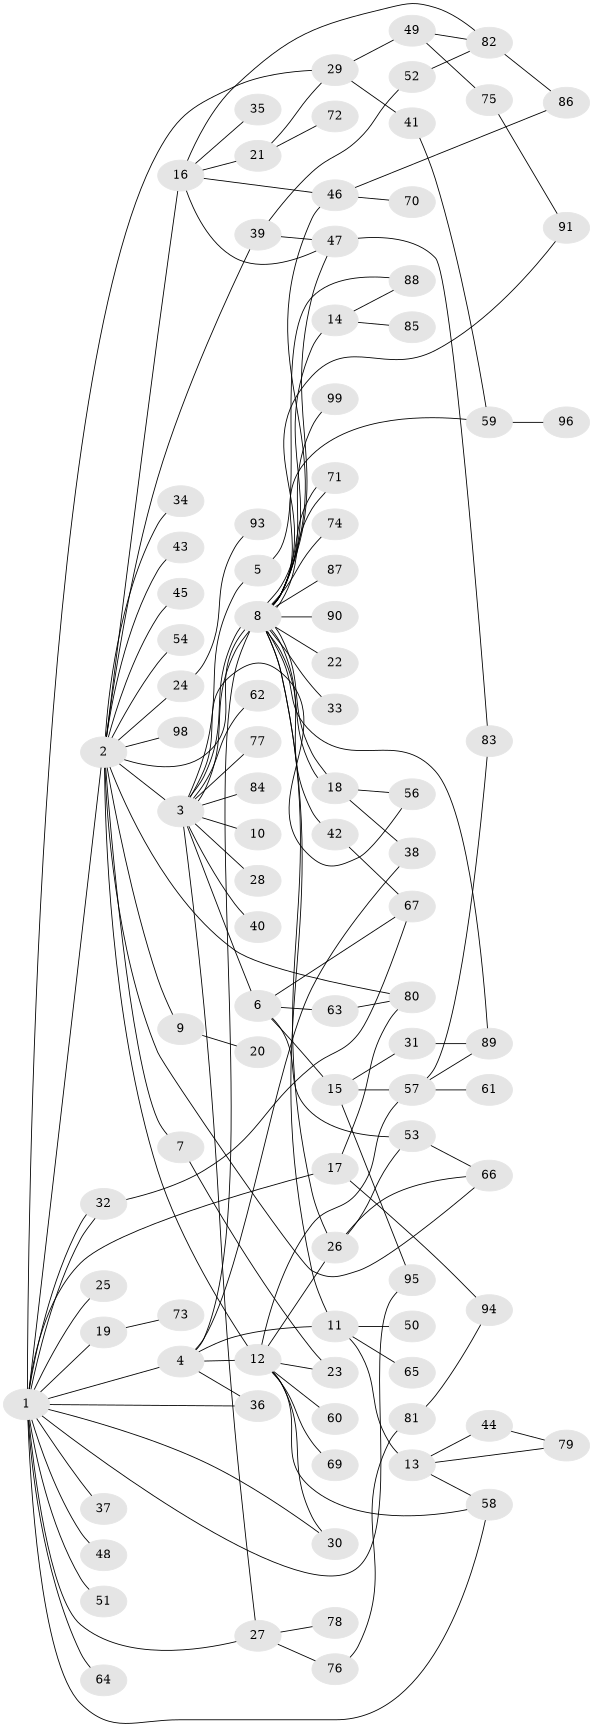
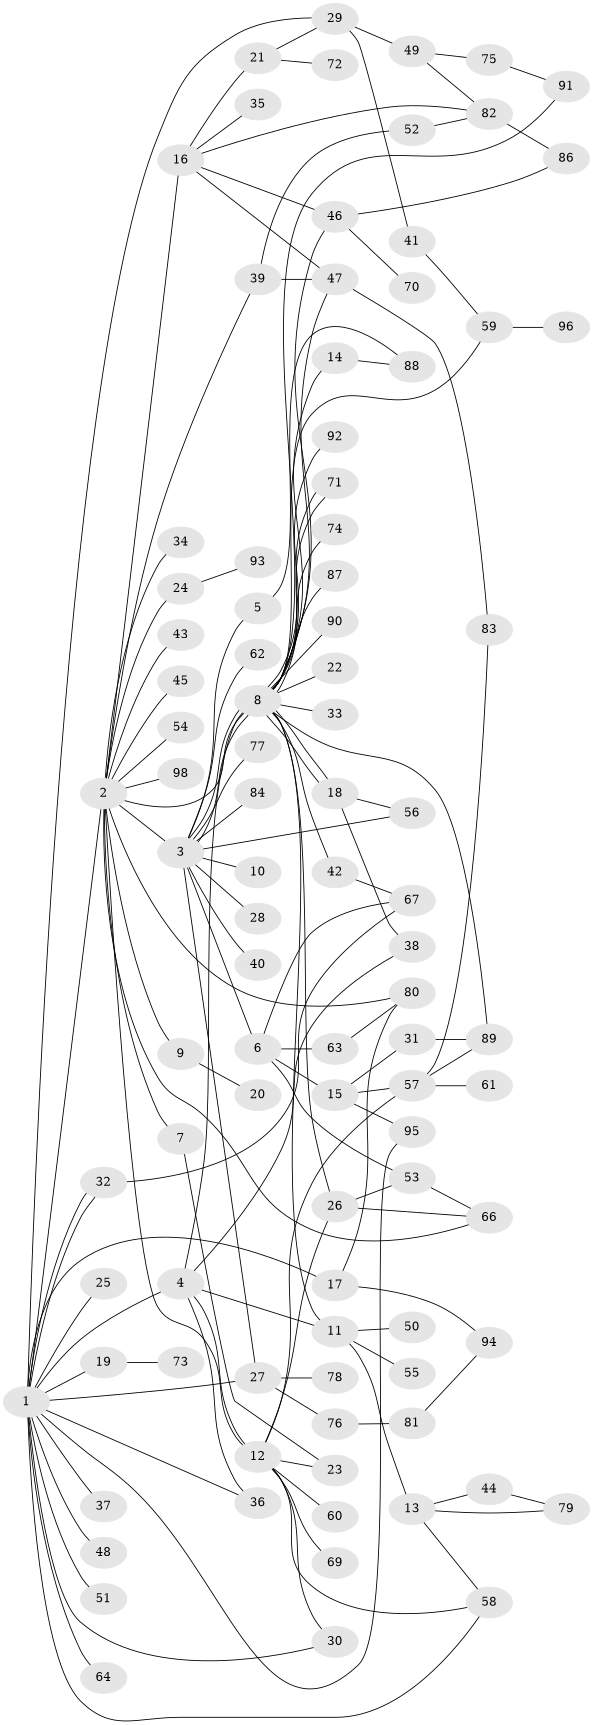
(412, 327) -> none
(335, 399) -> (335, 437)
(412, 1373) -> (412, 1374)
